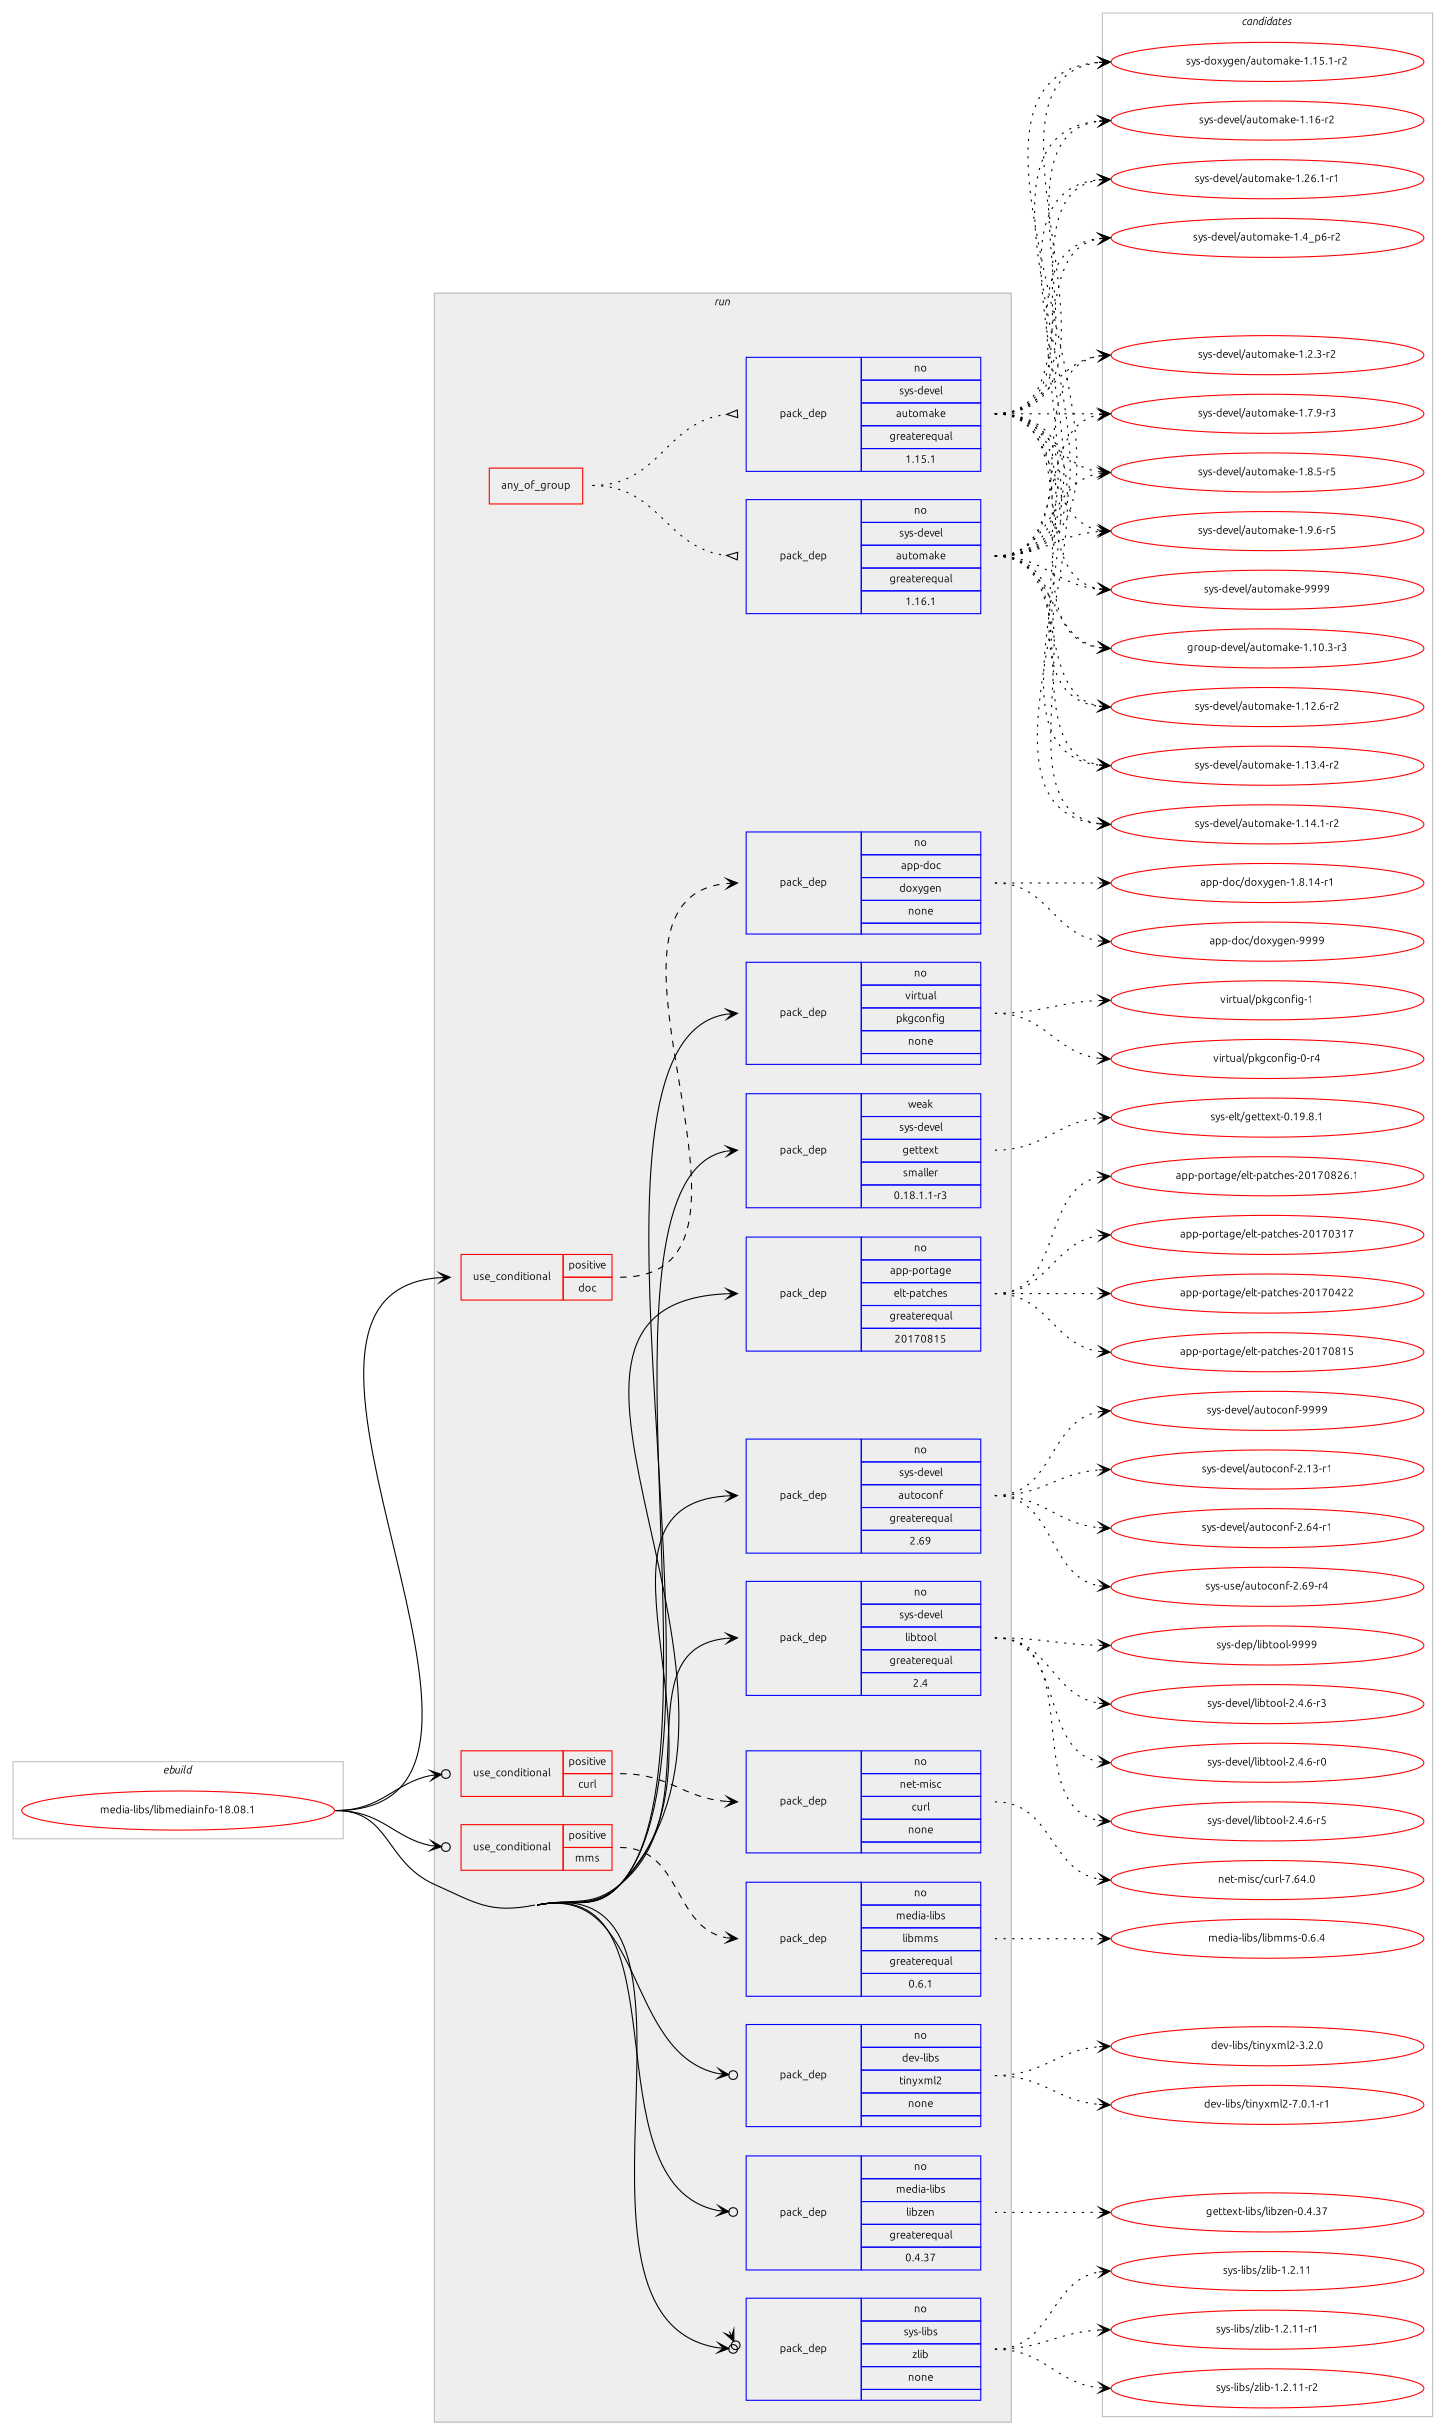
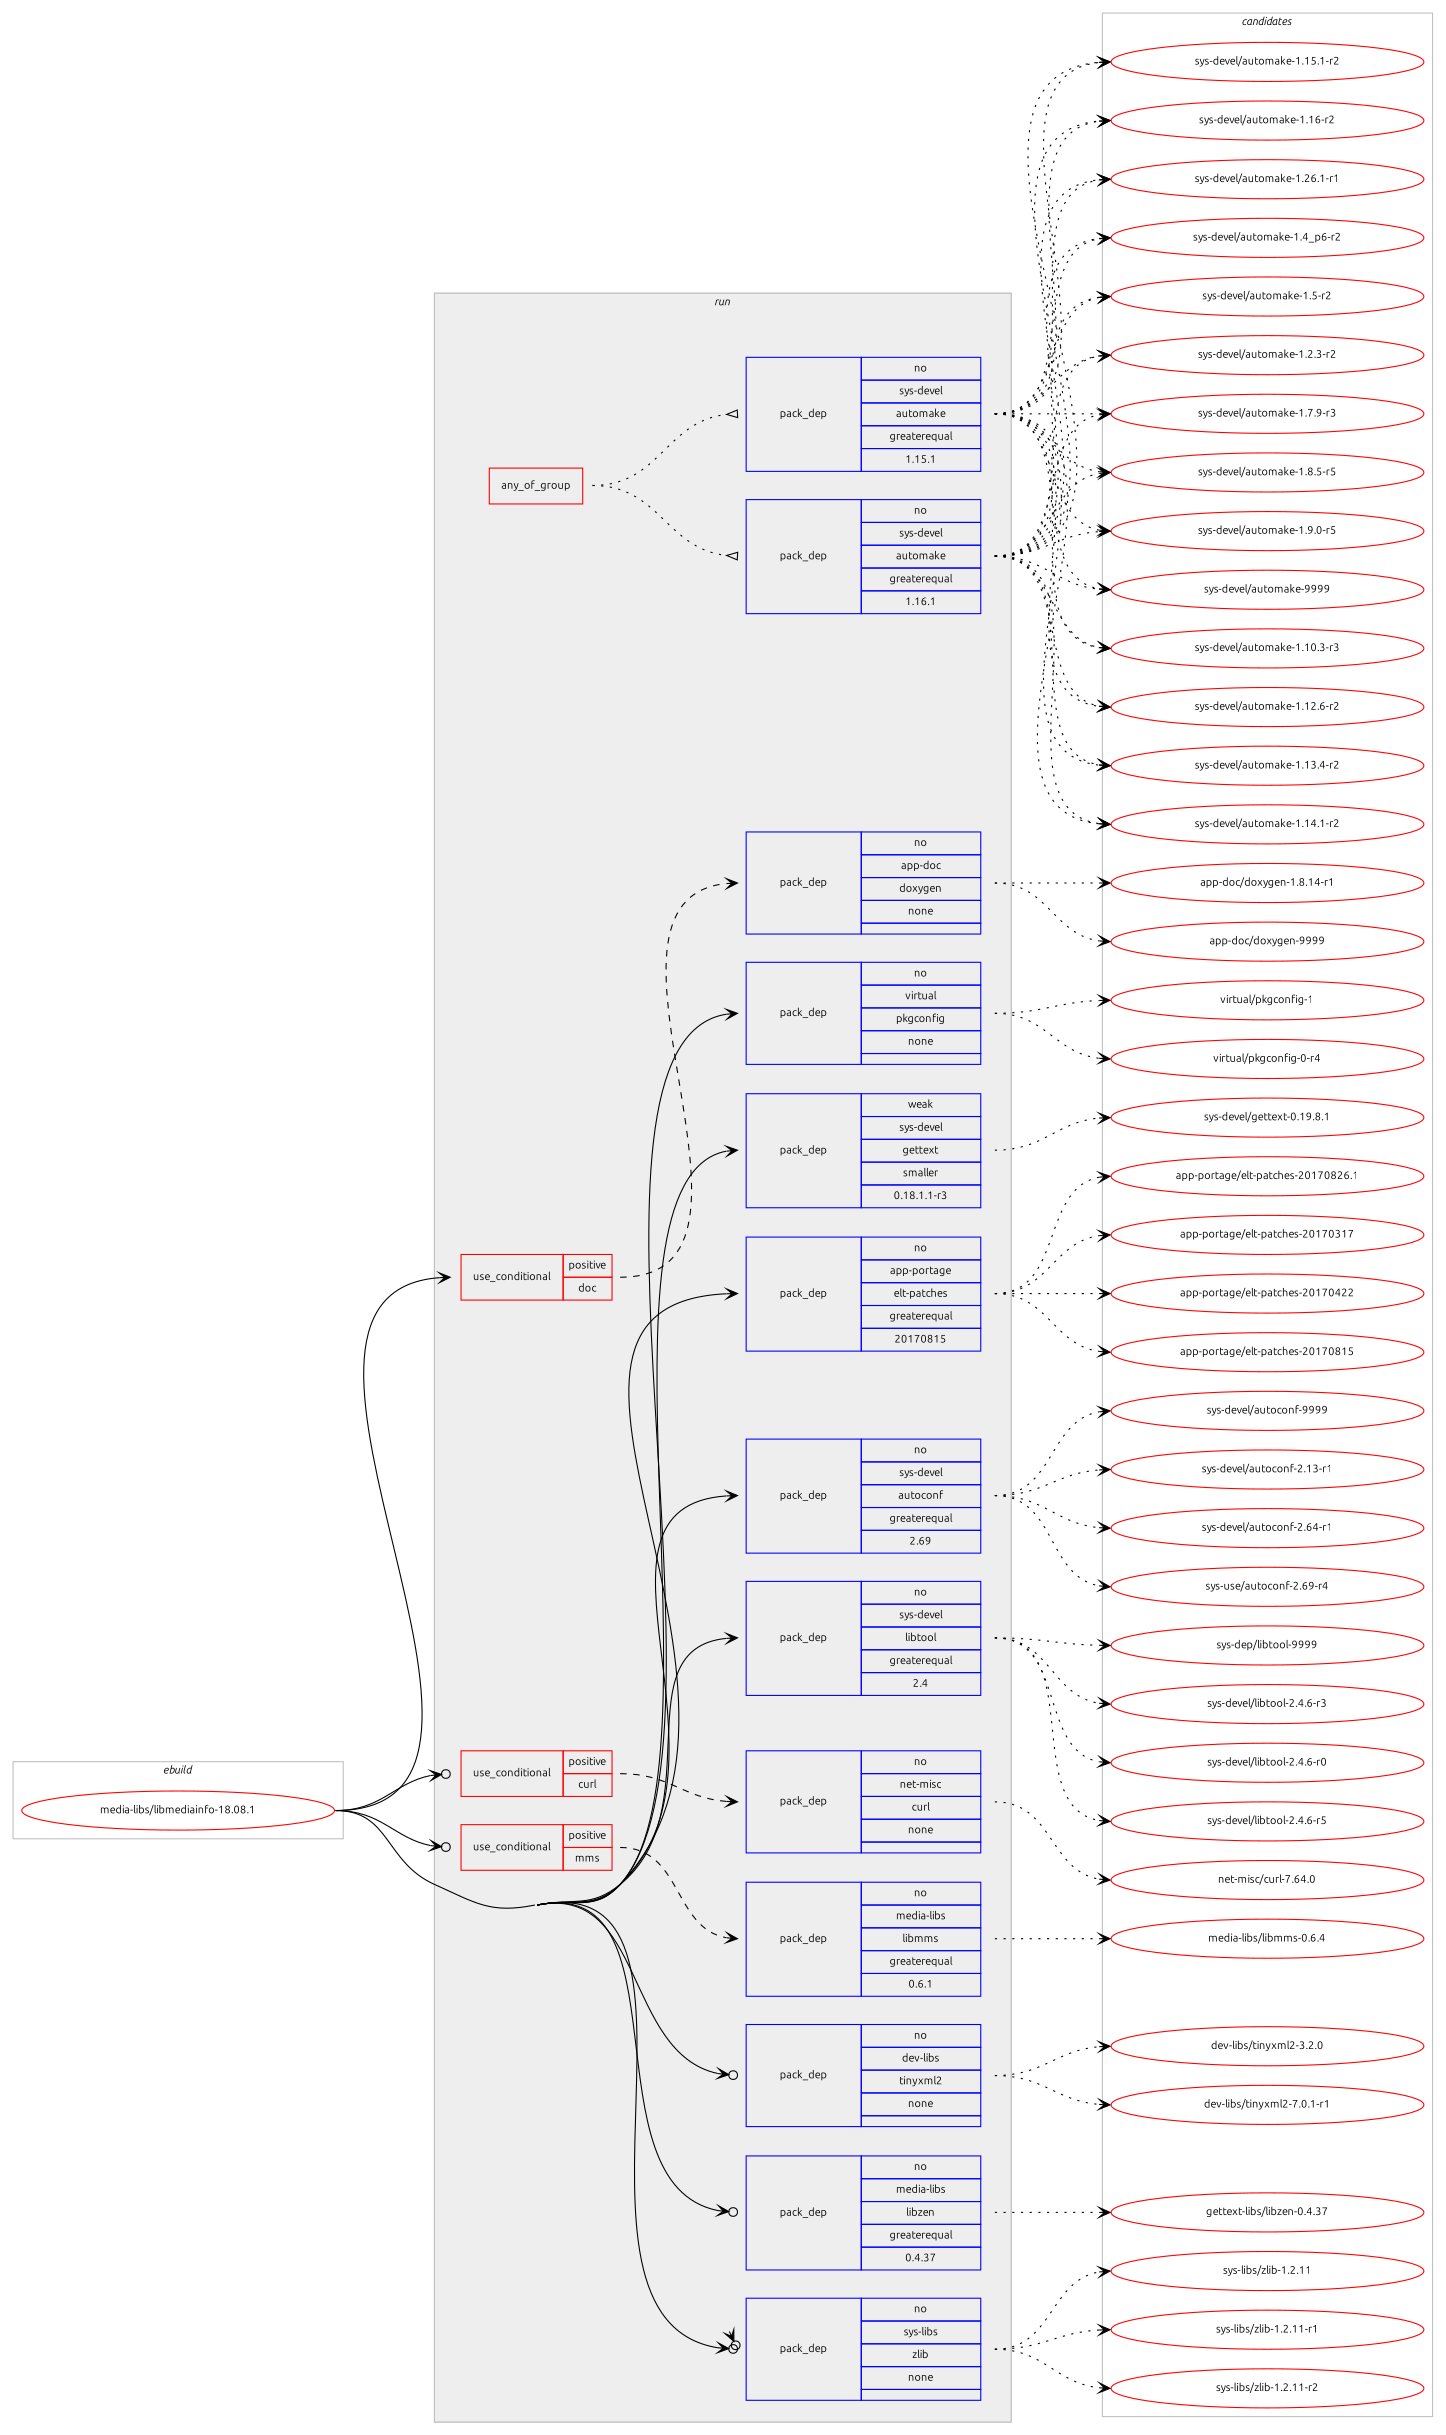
(1267, 62) -> (1267, 62)
none -> (1267, 297)
(1267, 531) -> (1267, 531)
(1267, 648) -> (1267, 648)
(1267, 1118) -> (1267, 1118)
